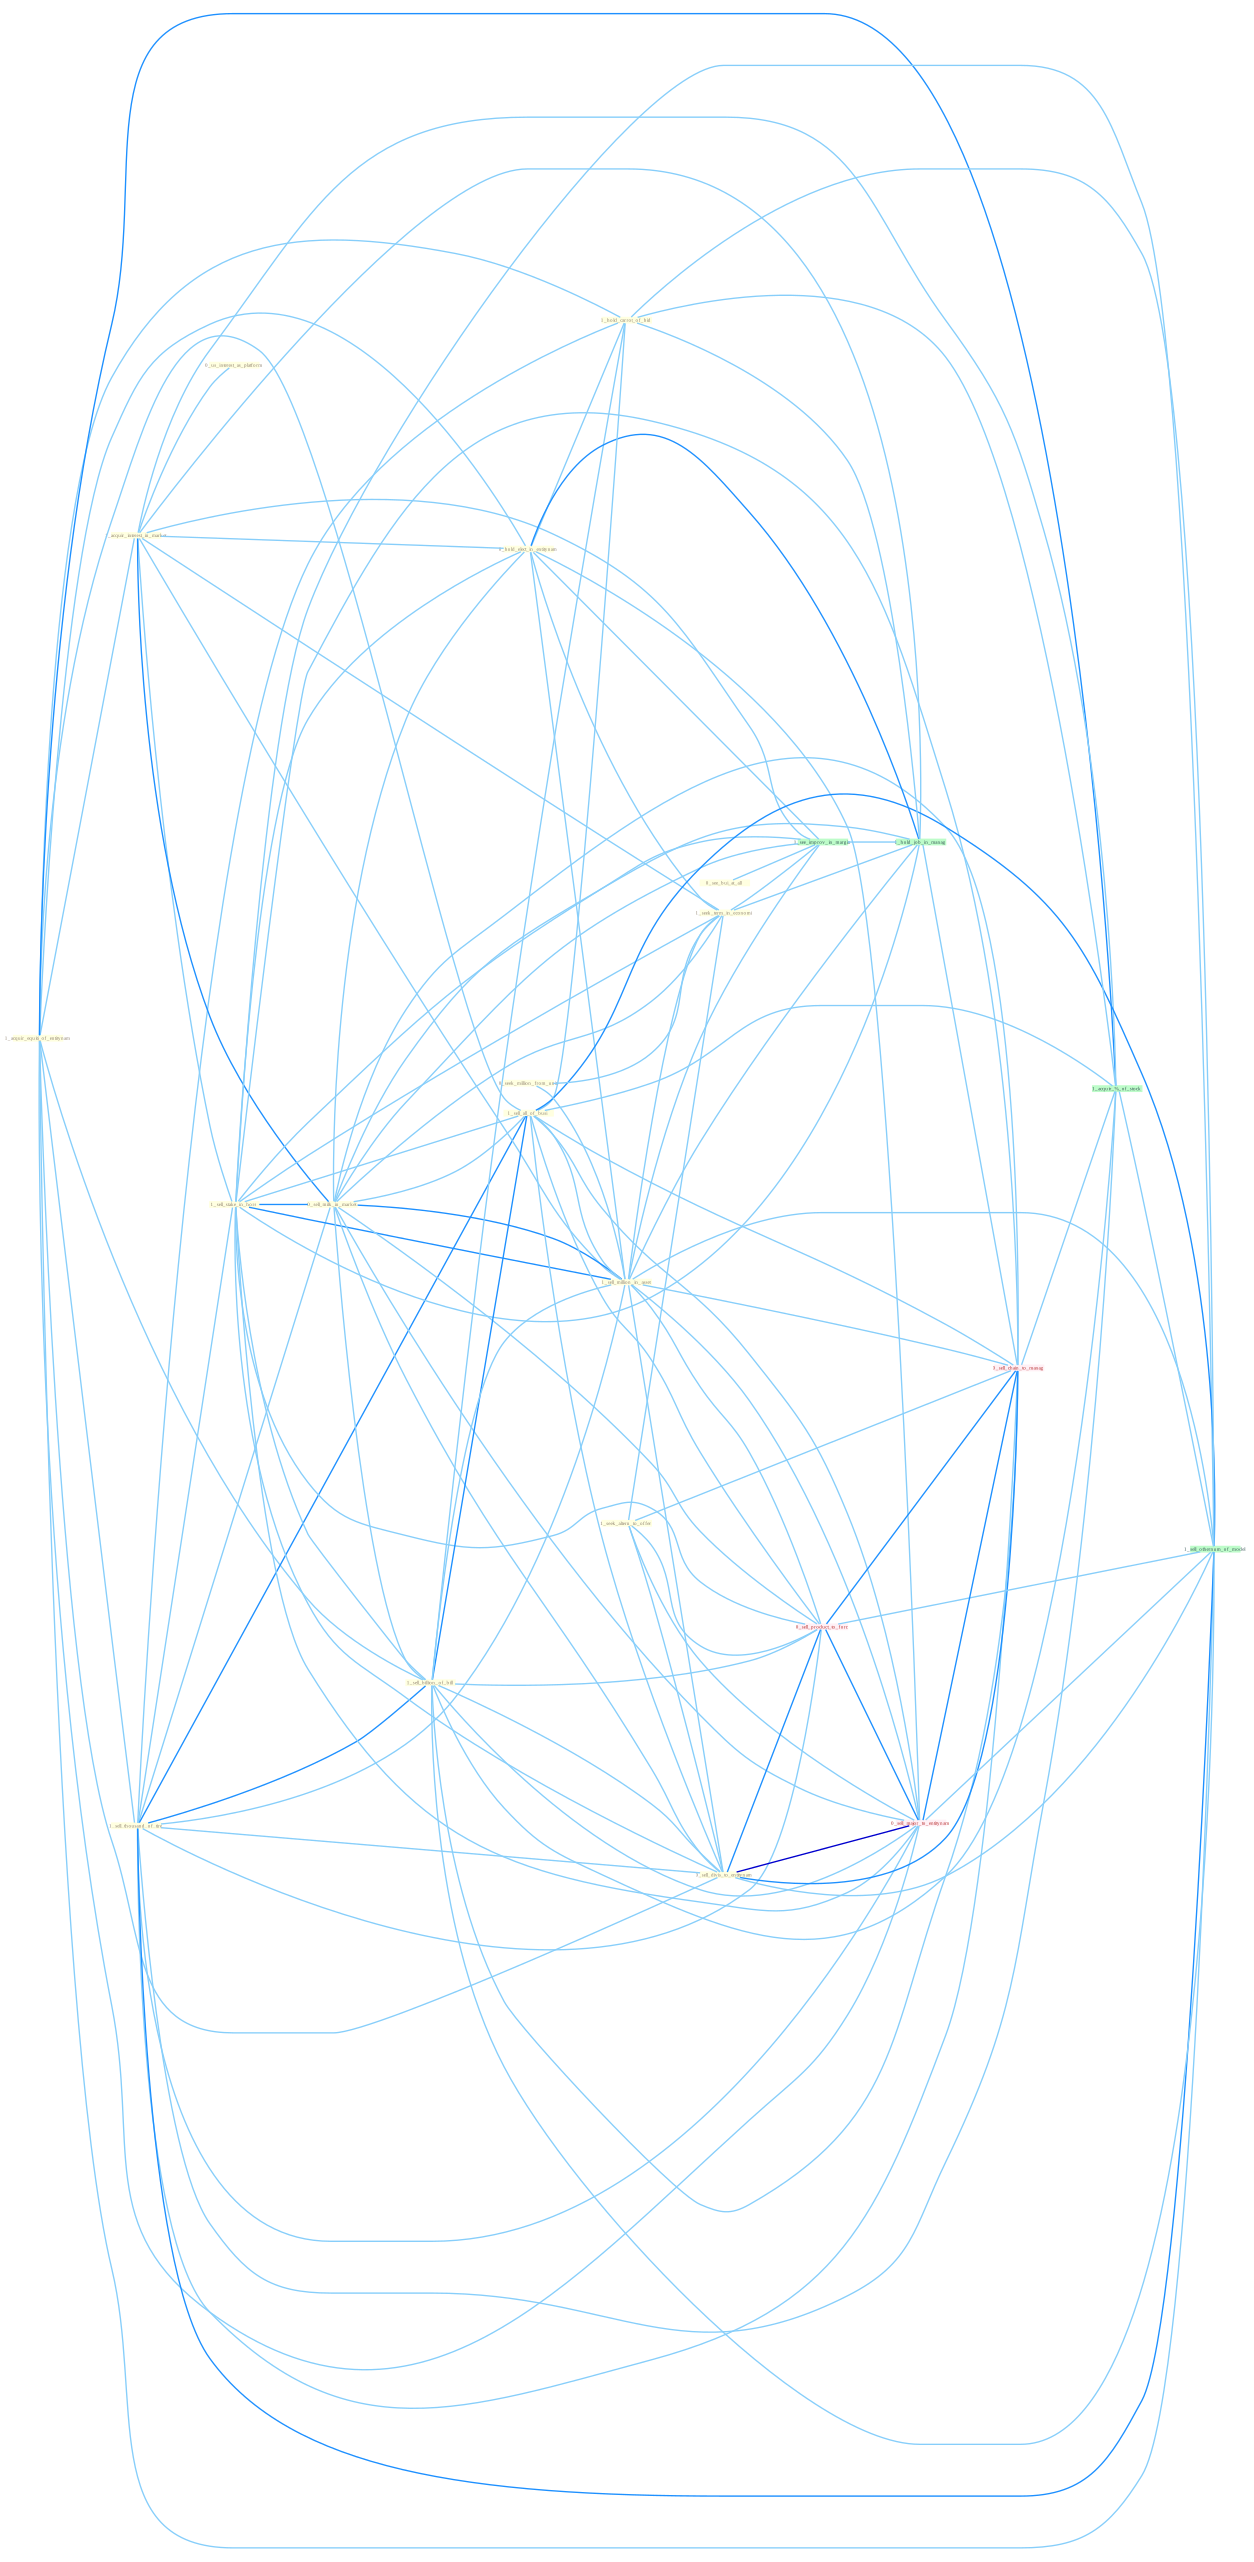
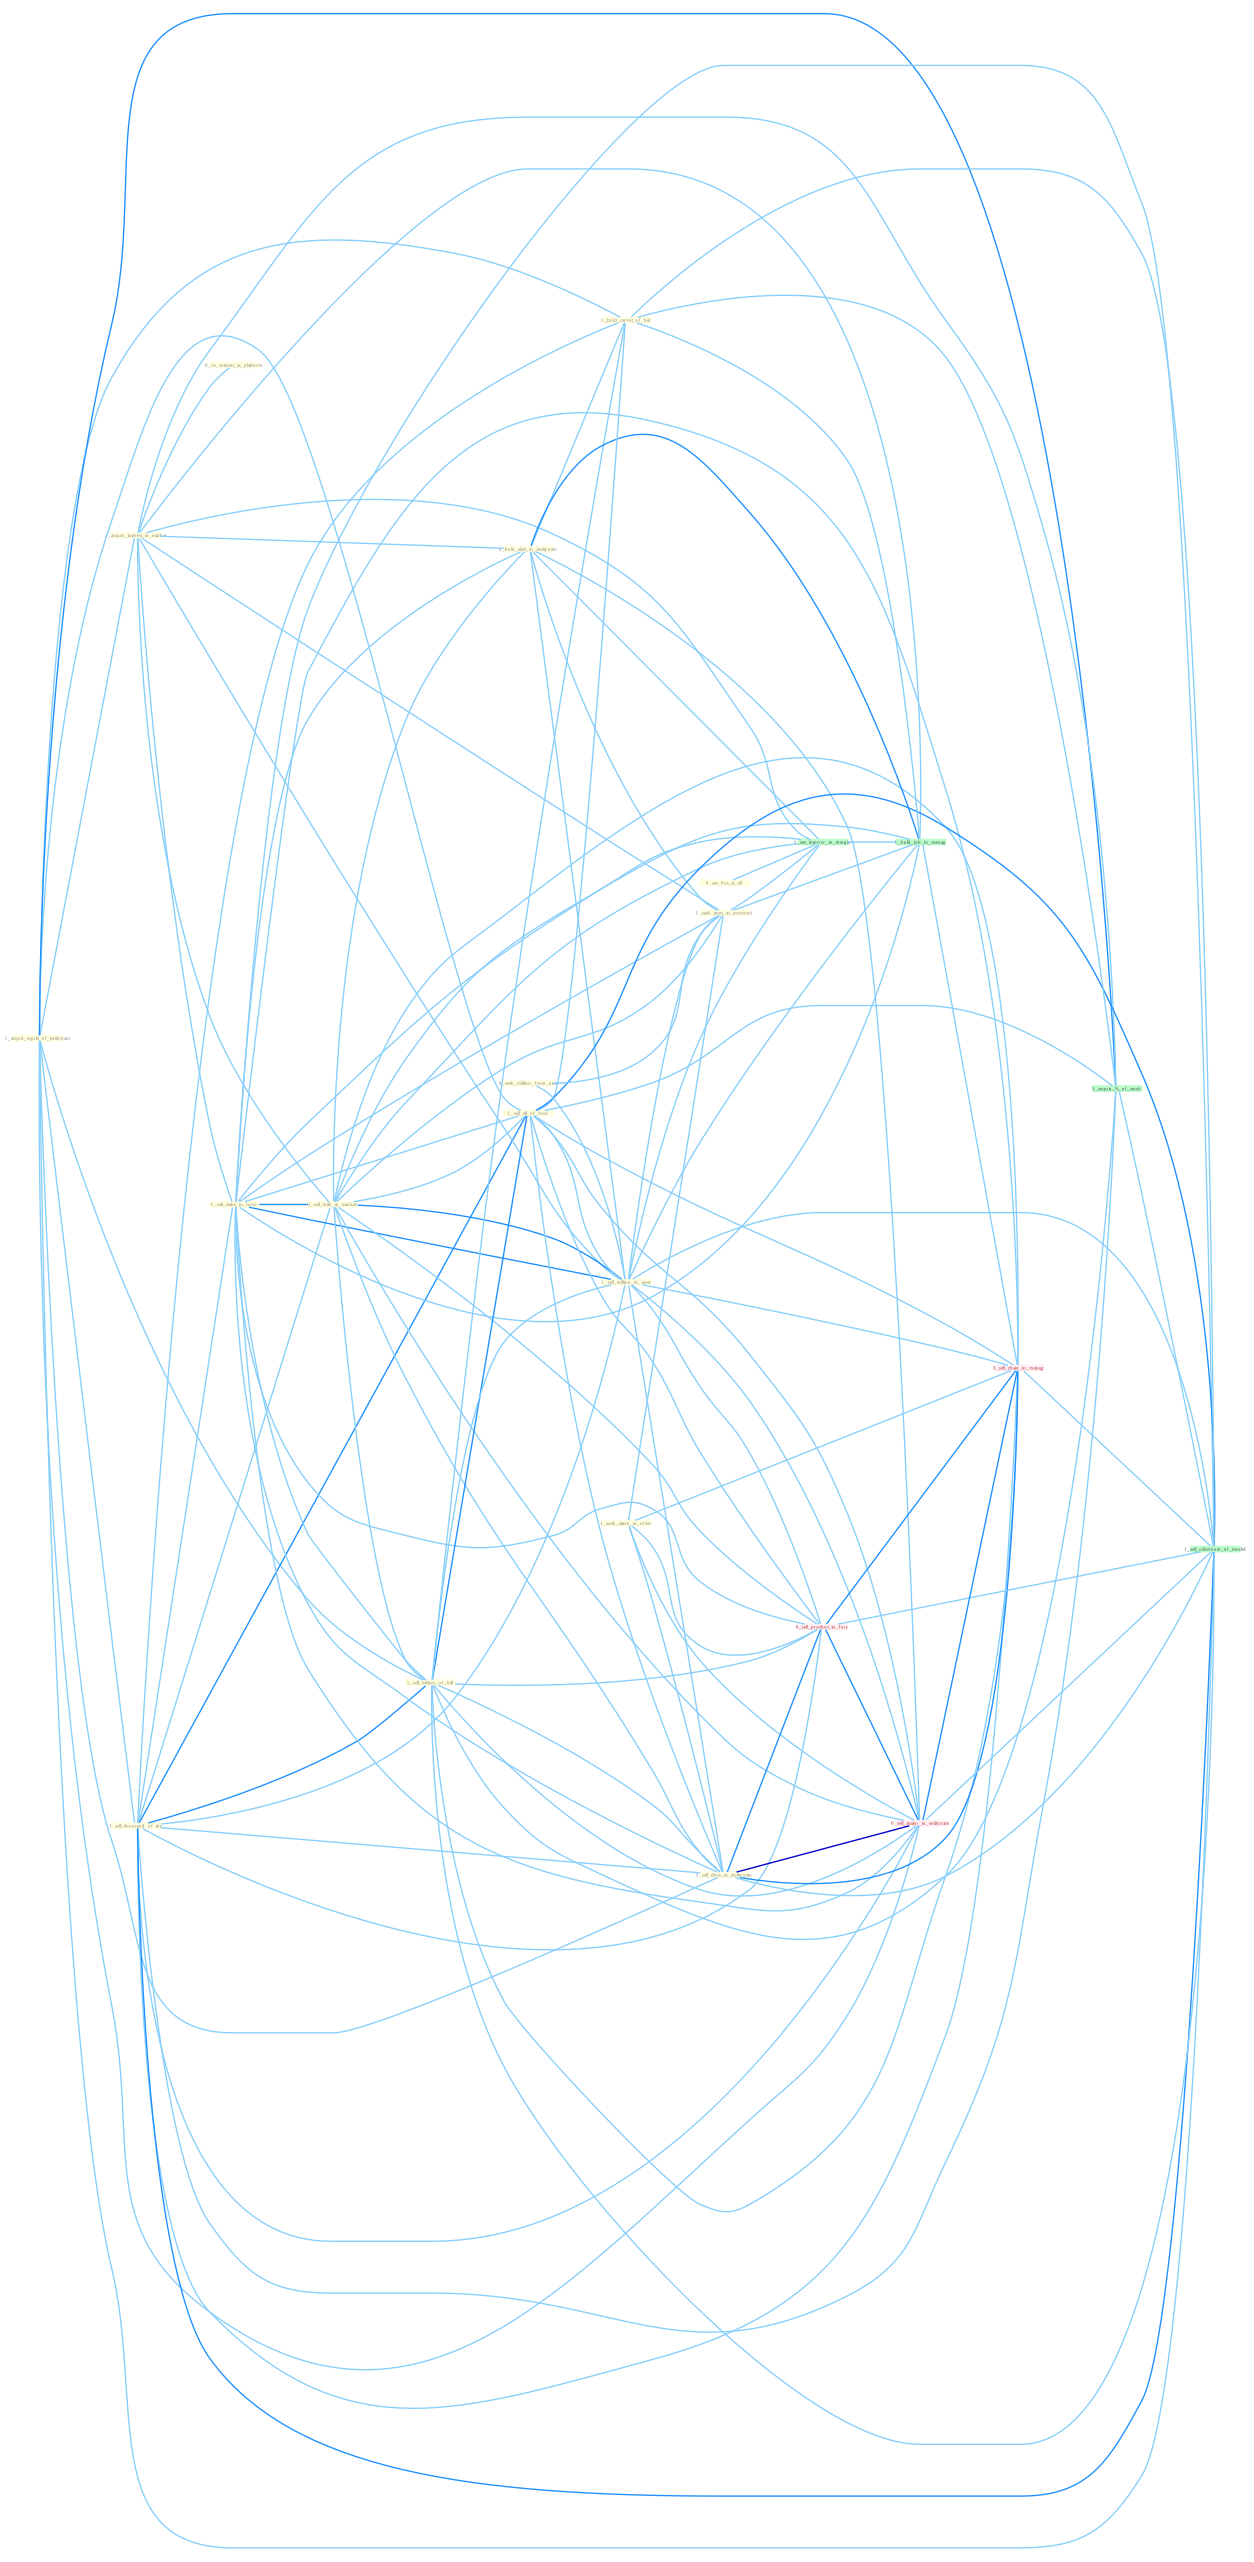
(107, 452) -> none
(191, 958) -> (191, 958)
(1066, 1235) -> (1117, 1459)
